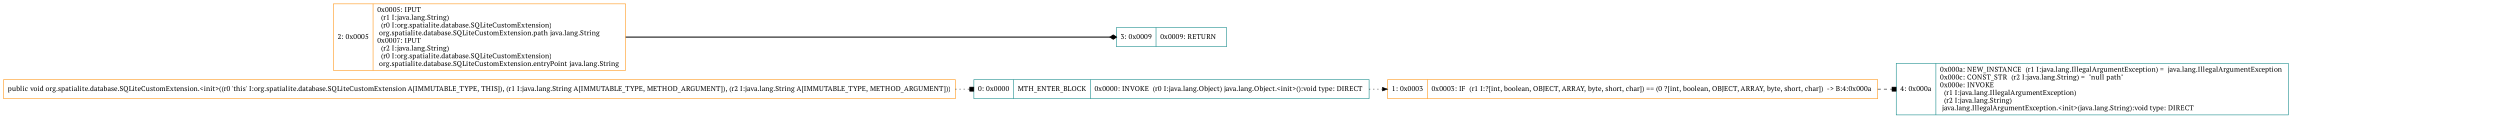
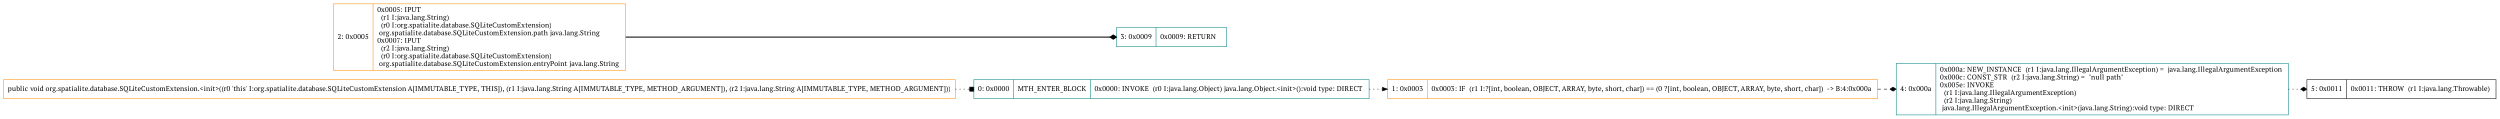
(1969, 85) -> (1969, 85)
(1884, 89) -> (1884, 89)
none -> (2401, 89)
